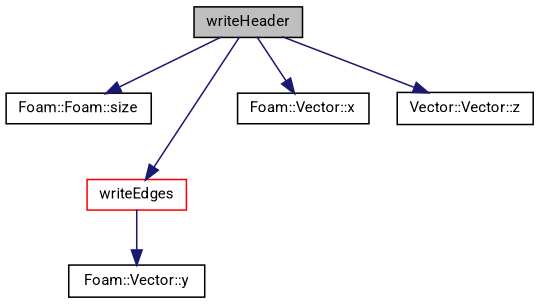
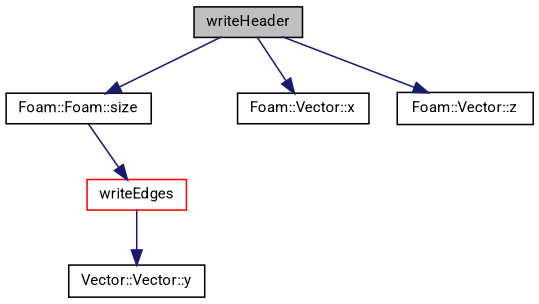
(197, 102) -> (103, 145)
(465, 108) -> (465, 108)
(137, 281) -> (137, 281)
